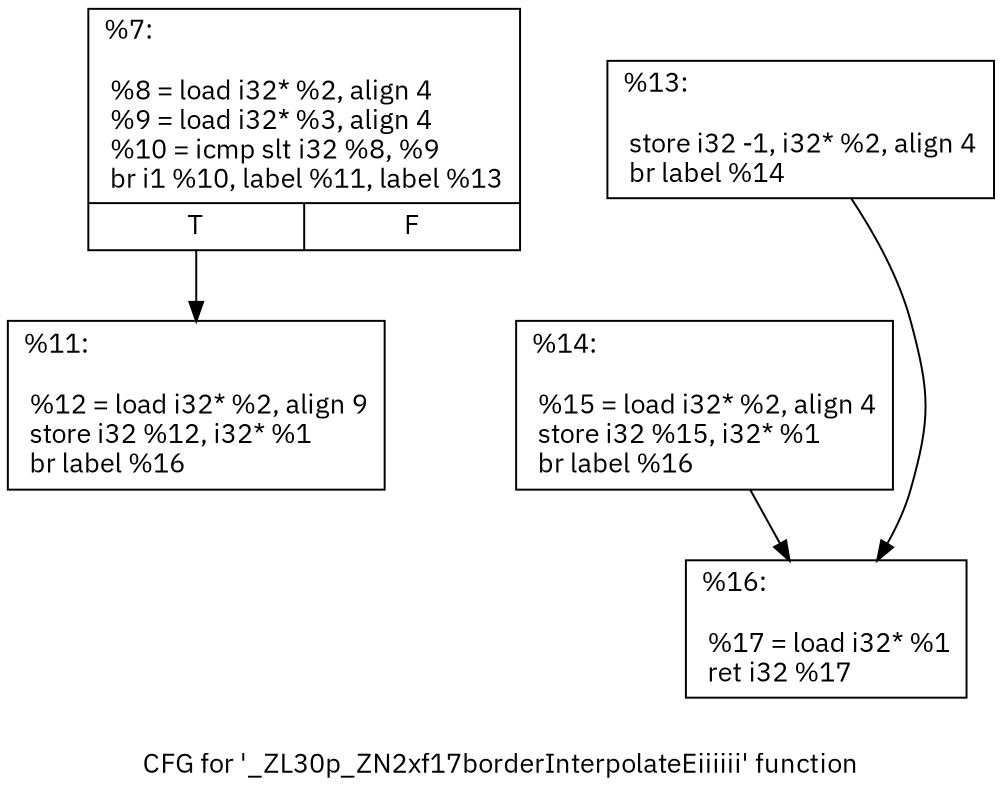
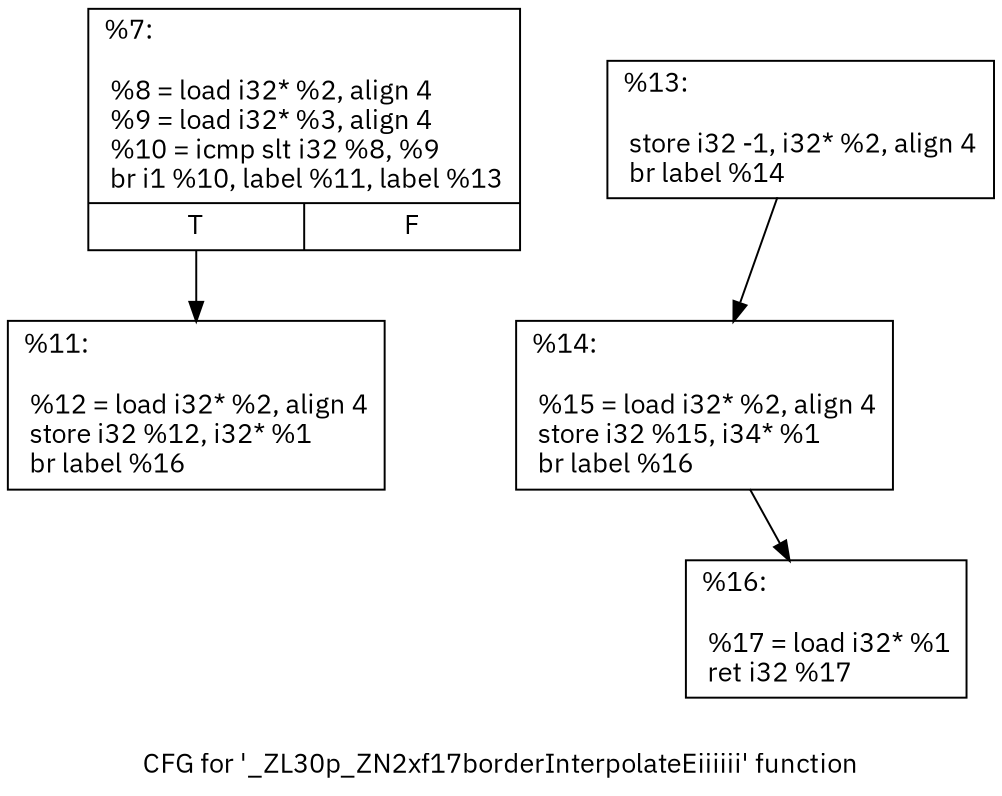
(921, 366) -> (759, 250)
(196, 405) -> (196, 405)
(677, 435) -> (677, 435)
